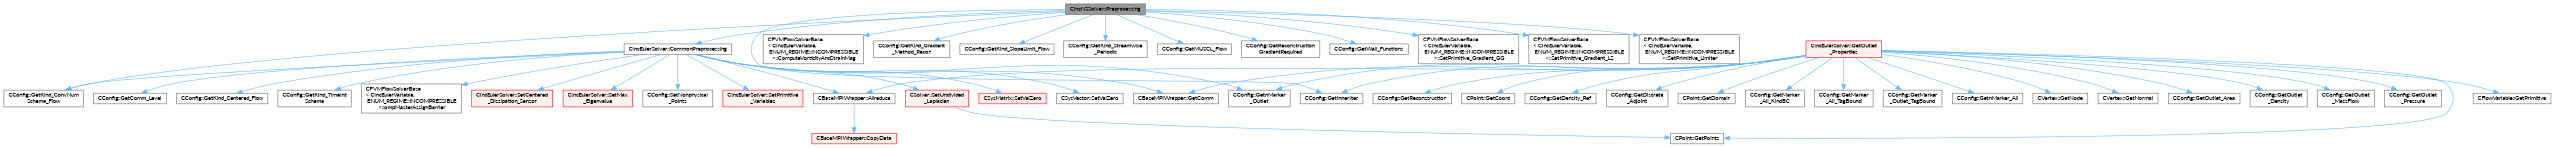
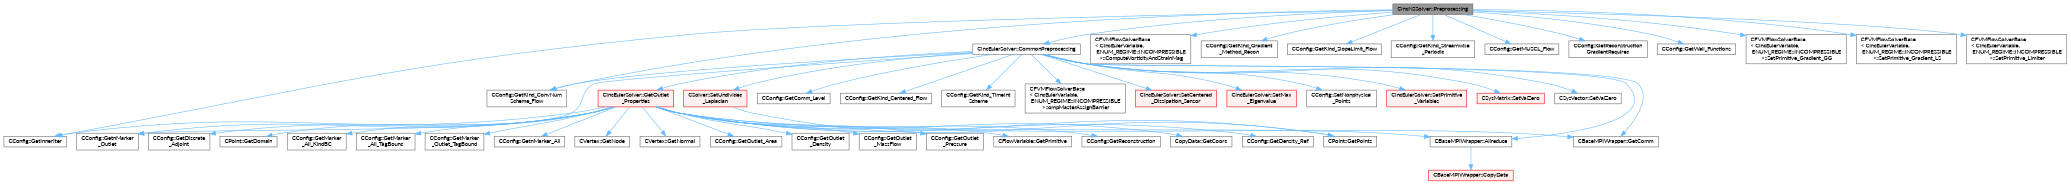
none -> (817, 63)
(1488, 99) -> (1201, 142)
